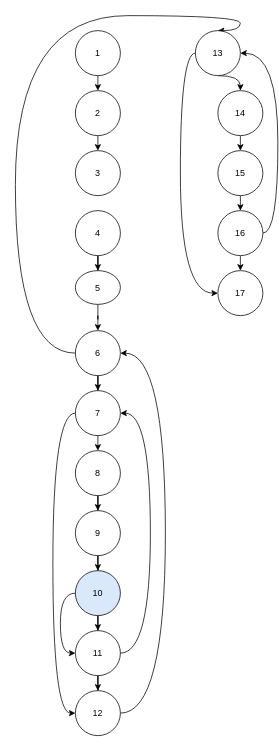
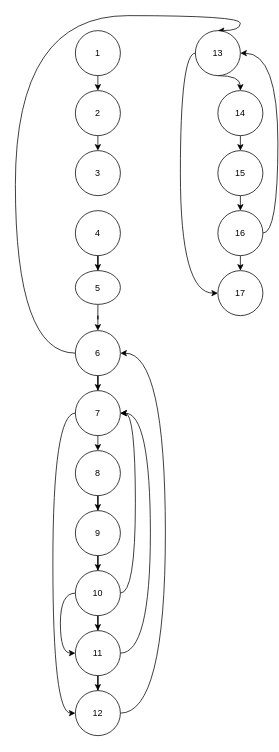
none -> (135, 506)
(98, 593) -> (98, 593)
